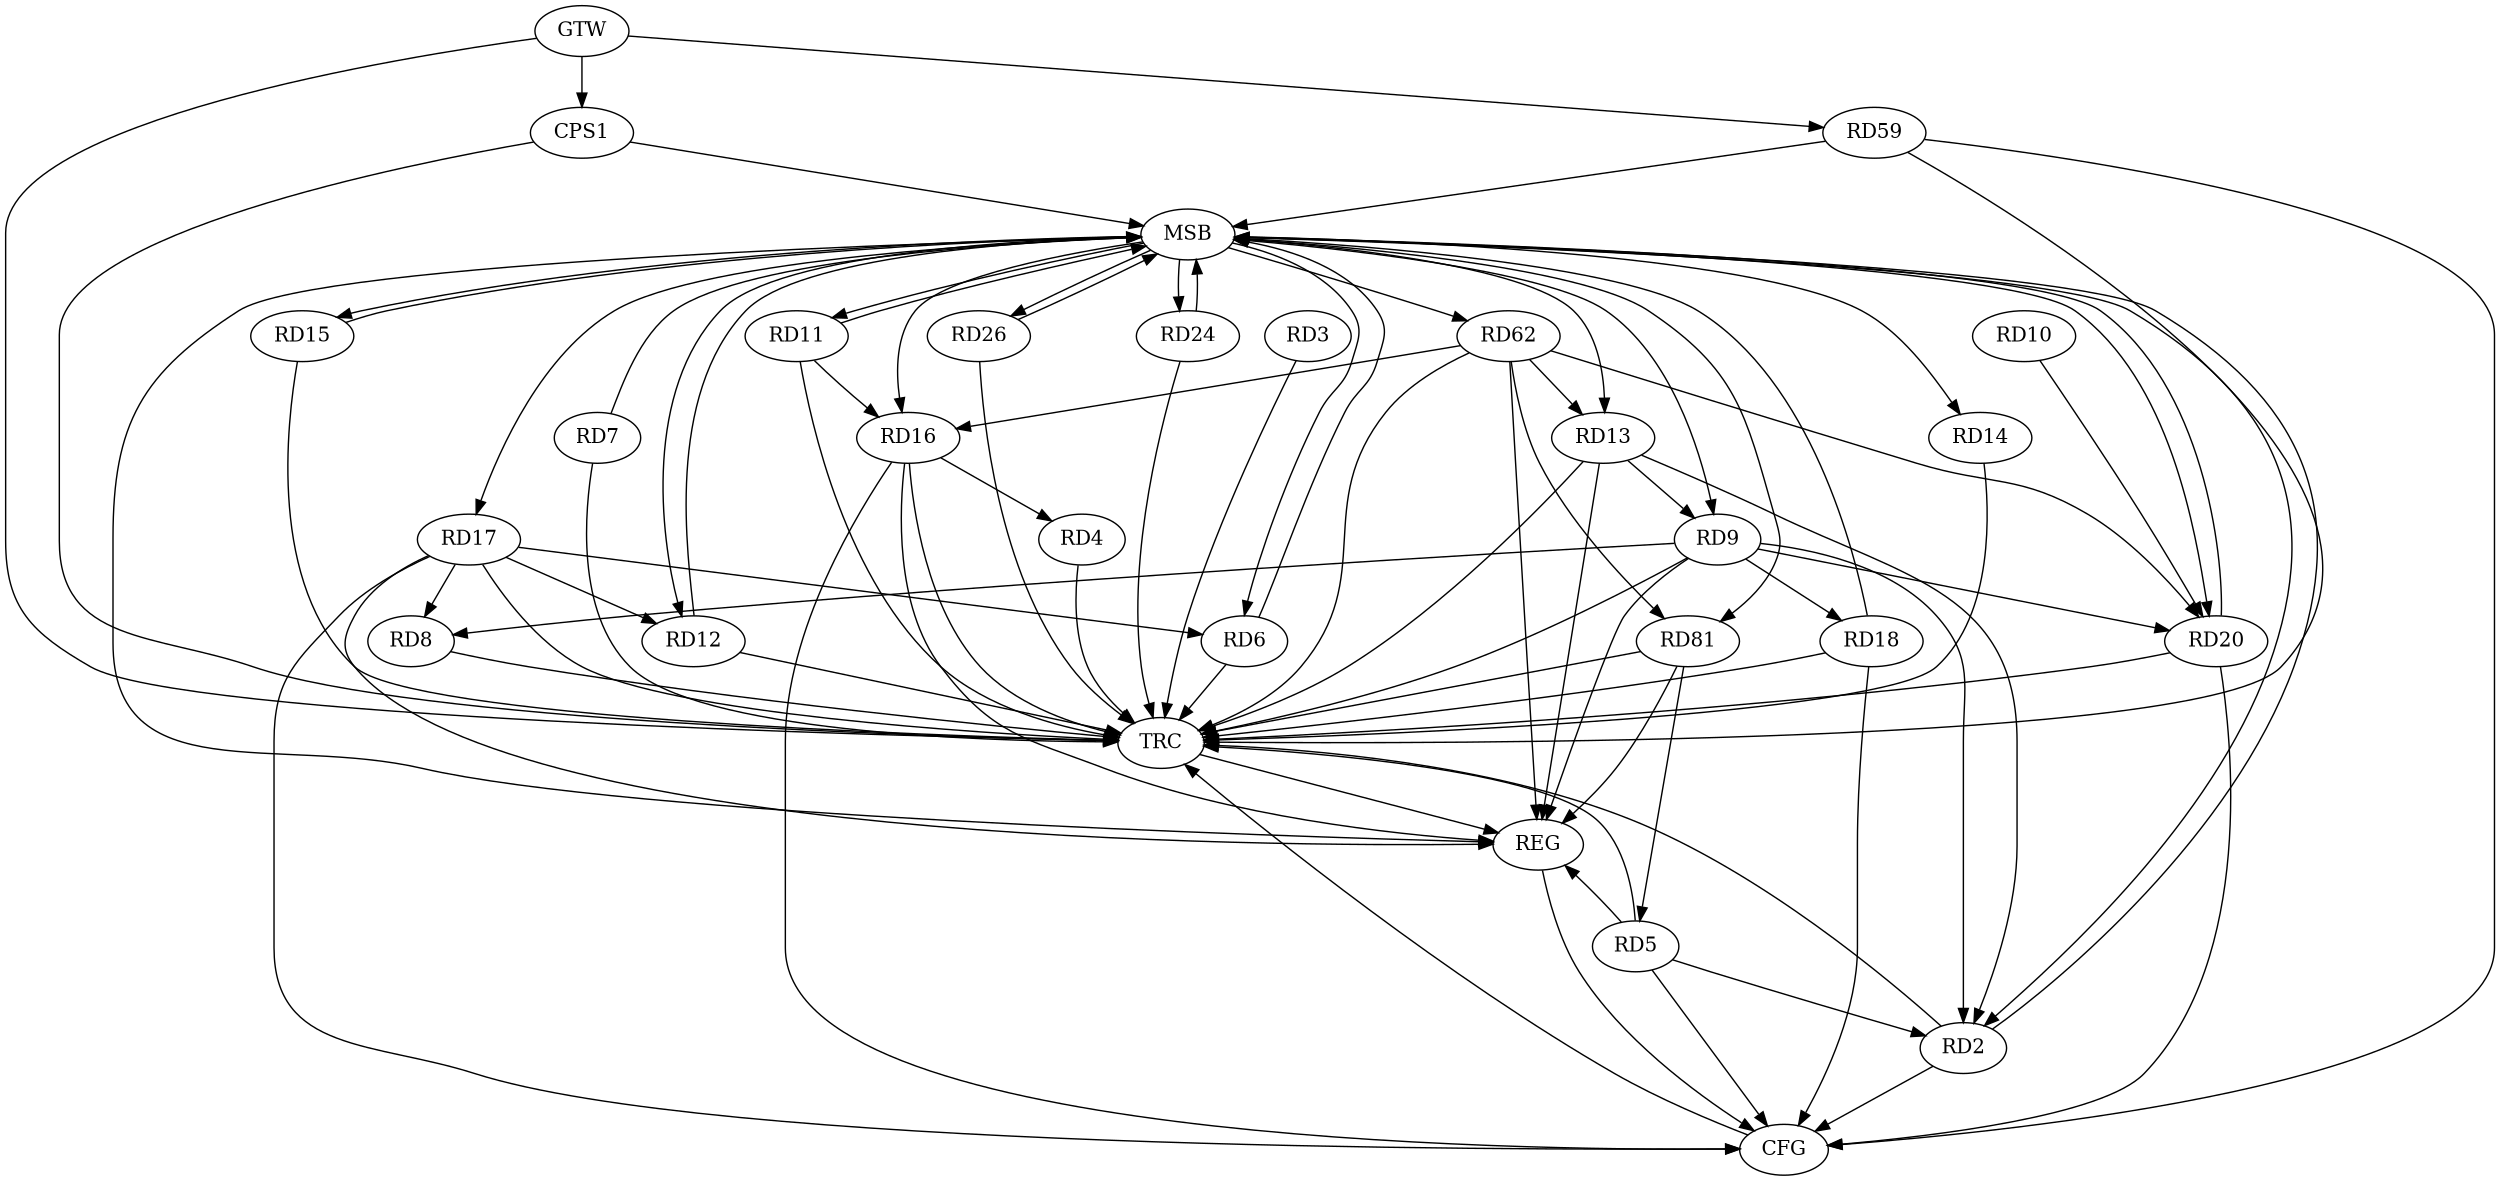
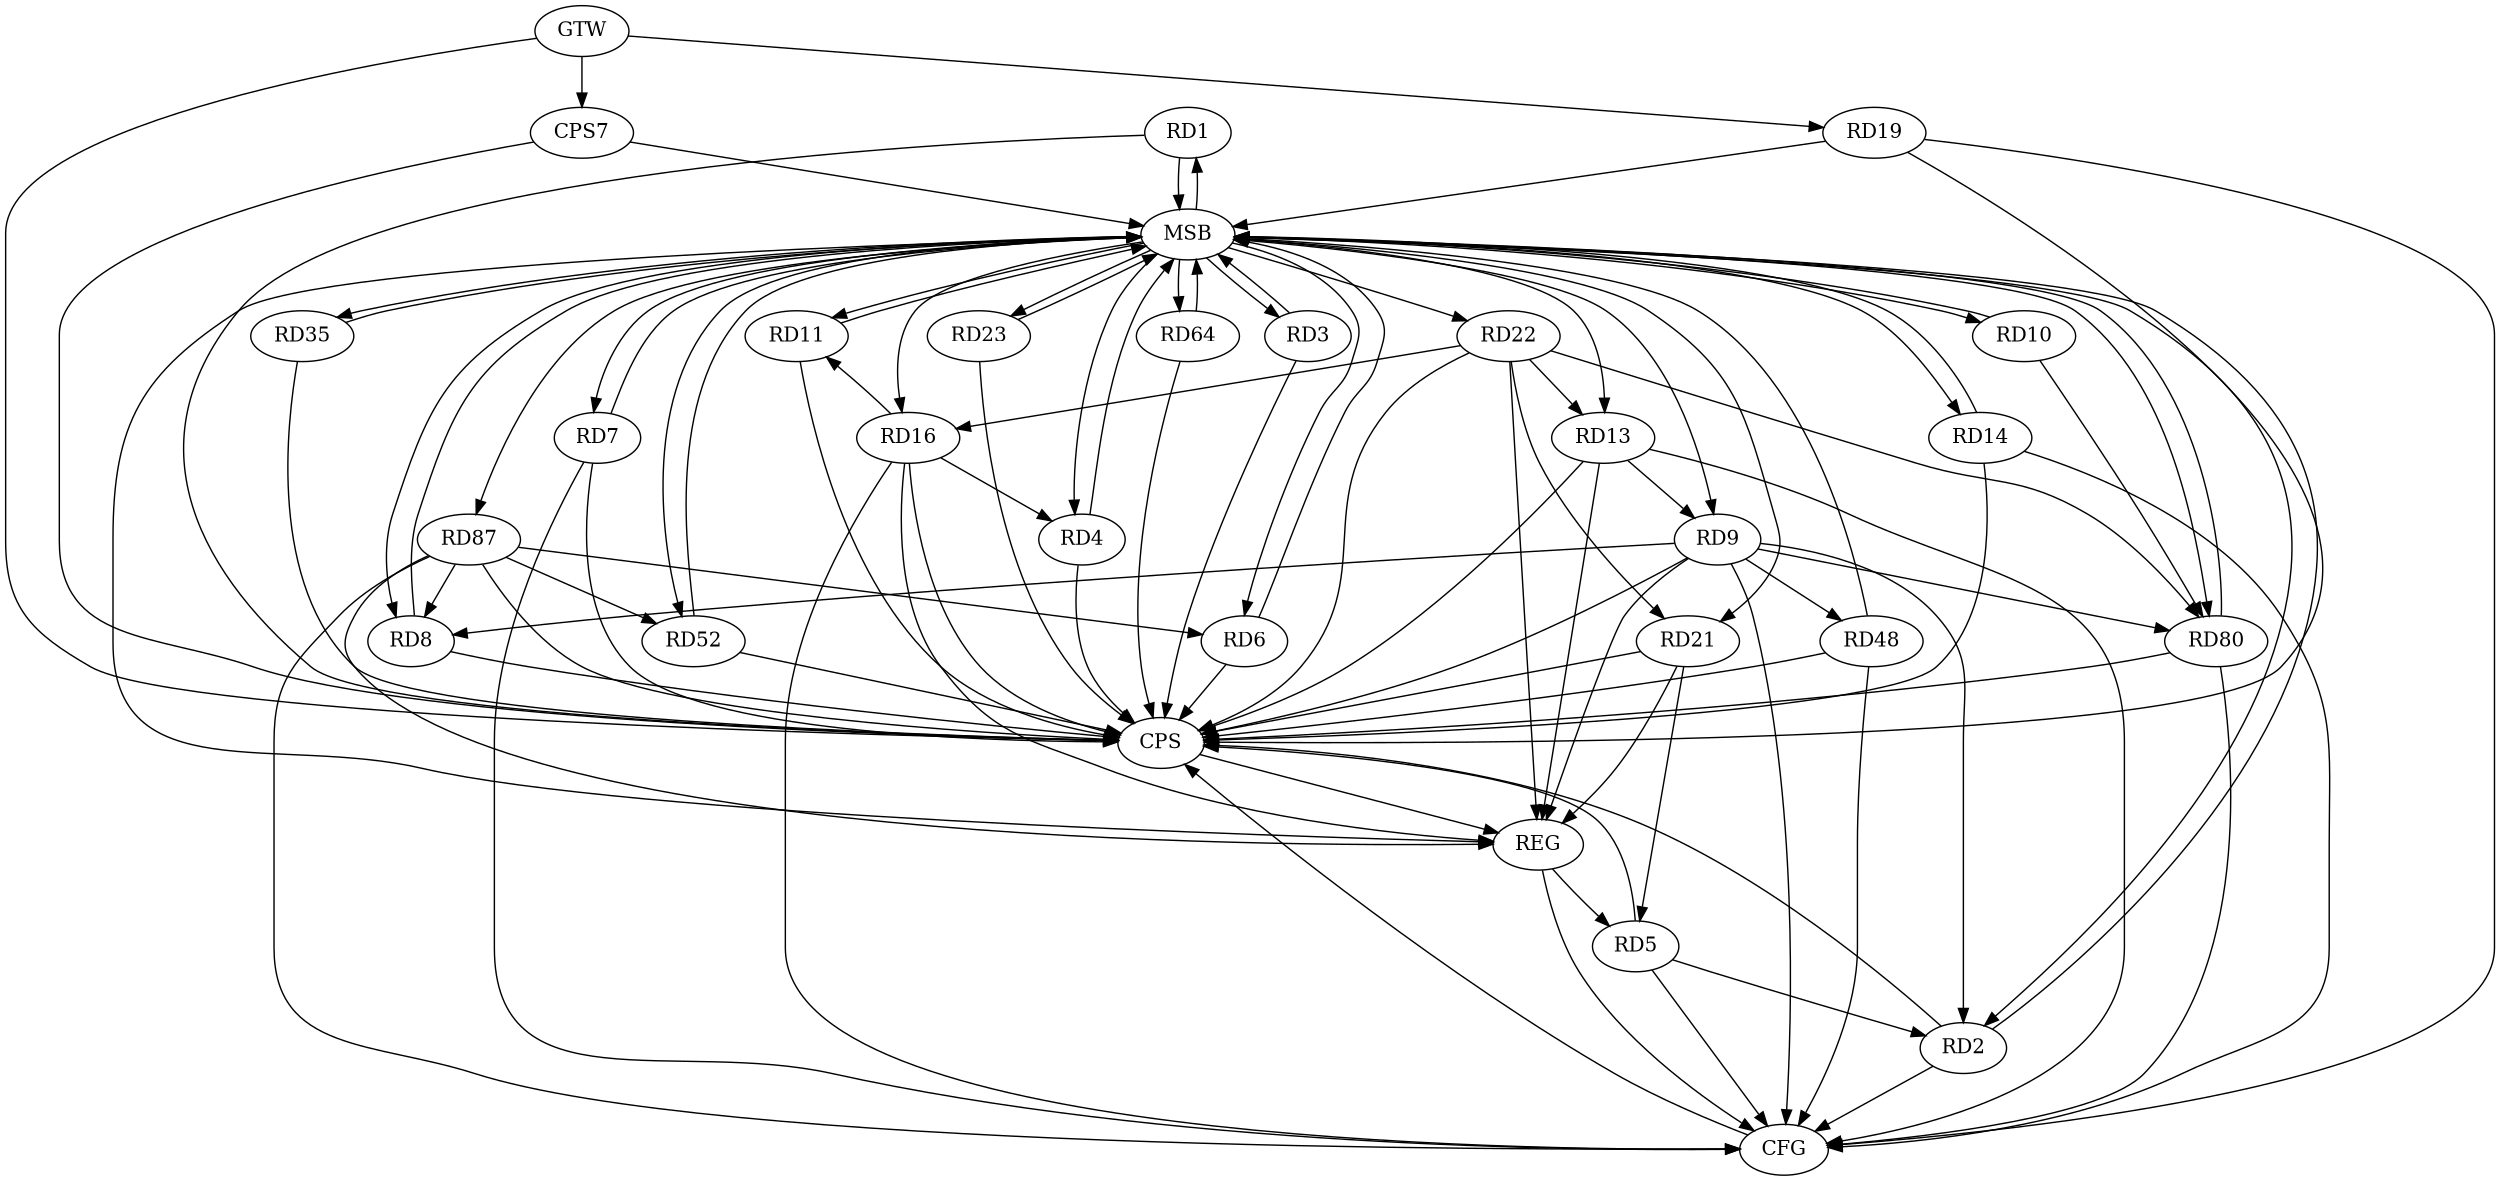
(582, 133) -> (582, 133)
none -> (1188, 133)
(1874, 133) -> (1874, 133)
none -> (1640, 259)
none -> (839, 260)
none -> (1603, 260)
none -> (1622, 260)
none -> (1236, 284)
none -> (1260, 287)
none -> (594, 290)
none -> (597, 298)
(302, 336) -> (302, 336)
(979, 336) -> (979, 336)
(1188, 336) -> (1188, 336)
(1509, 336) -> (1509, 336)
none -> (1091, 368)
(840, 385) -> (865, 389)
none -> (1111, 387)
(469, 540) -> (469, 540)
(1984, 633) -> (2123, 731)
(694, 641) -> (694, 641)
(1688, 641) -> (1688, 641)
(1872, 641) -> (1872, 641)
(2216, 641) -> (2216, 641)
(1161, 743) -> (1161, 743)
none -> (1785, 833)
(1599, 898) -> (1575, 893)
none -> (2329, 901)
none -> (828, 1073)
